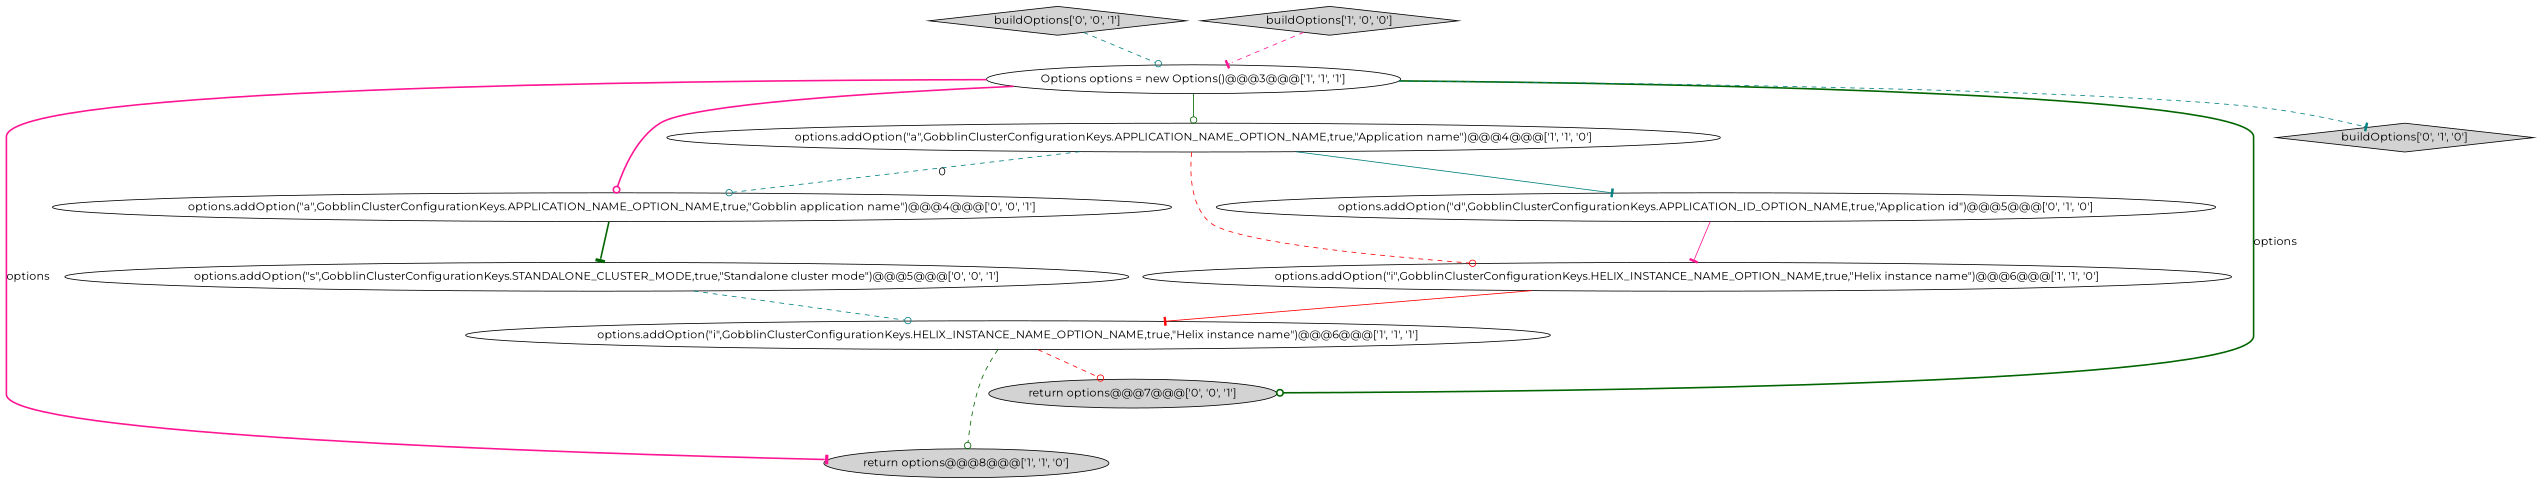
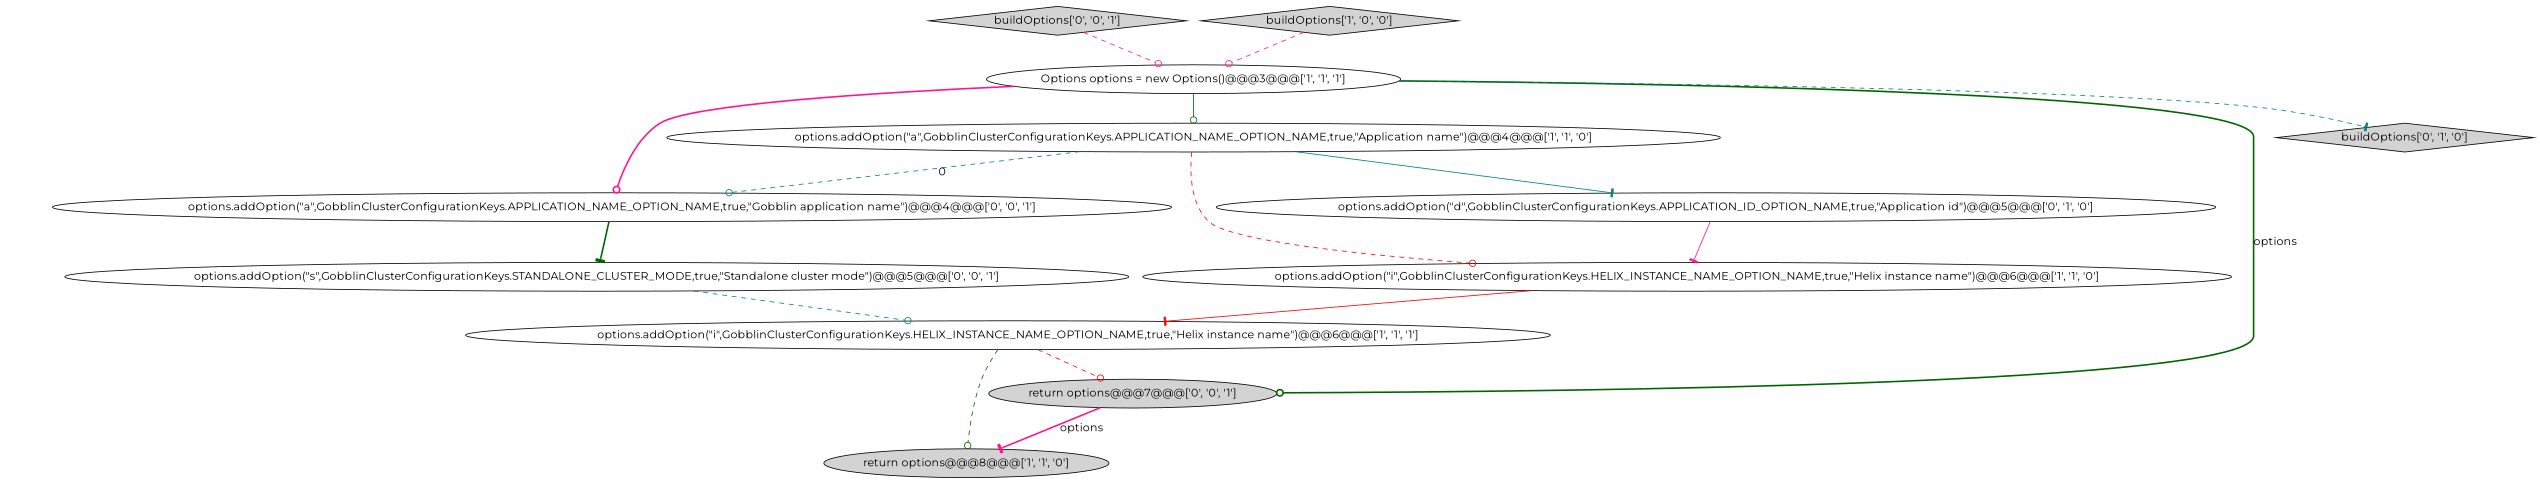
(1119, 47) -> (1119, 47)
(1268, 47) -> (1268, 47)
(6, 184) -> (1051, 428)
